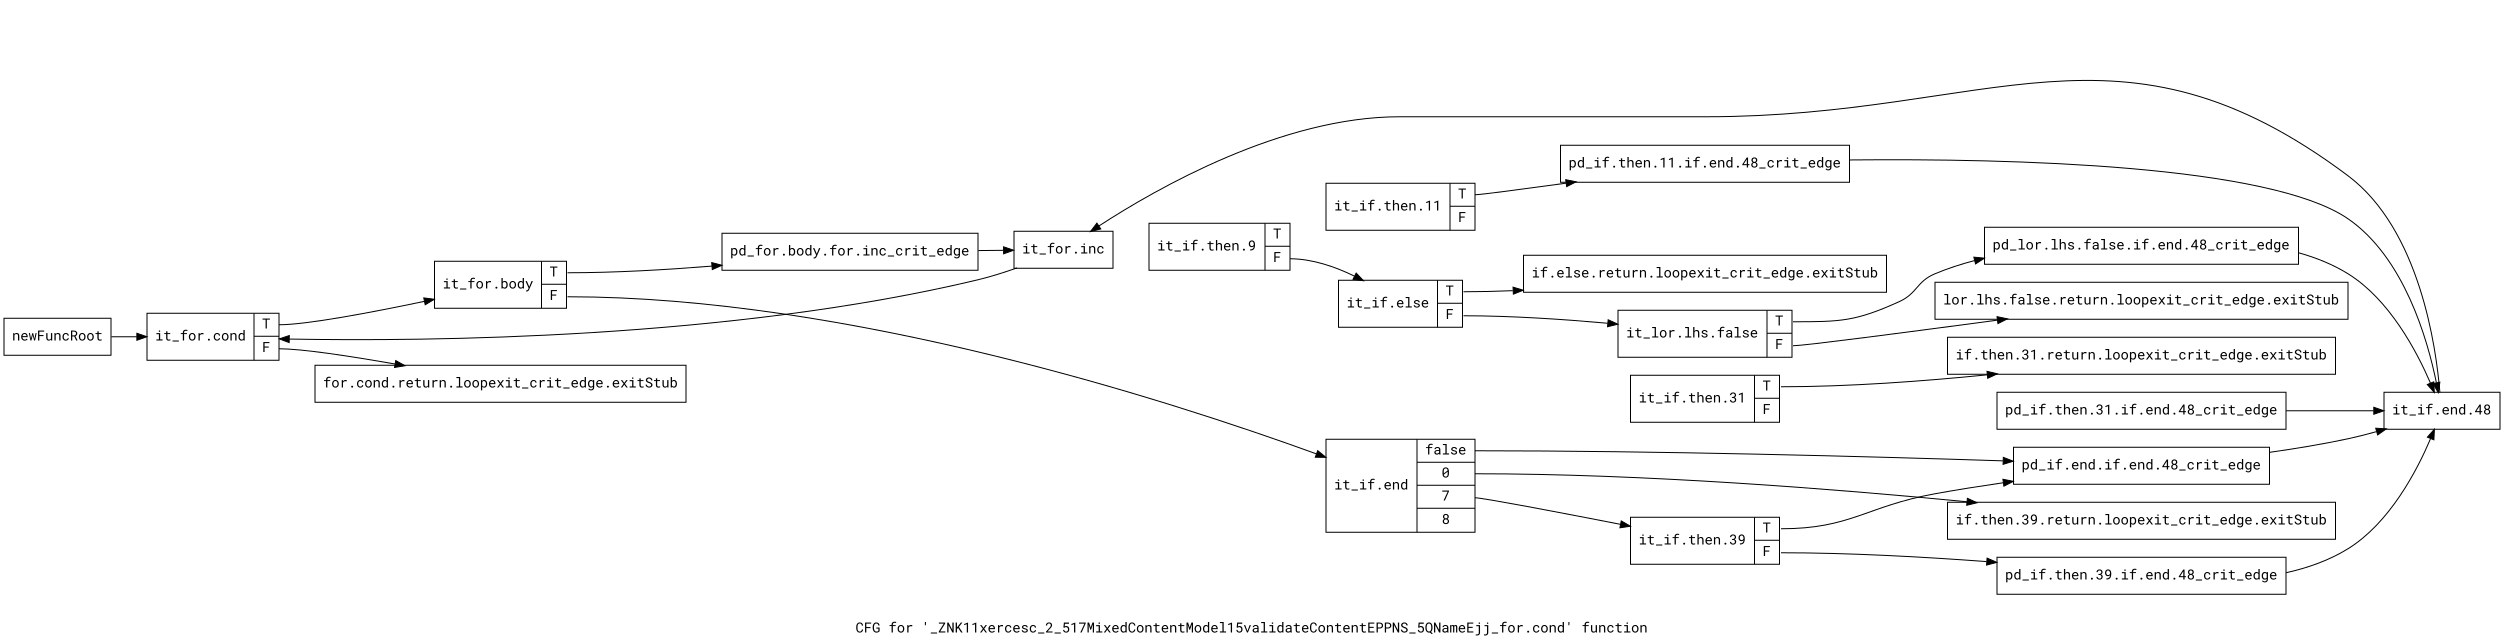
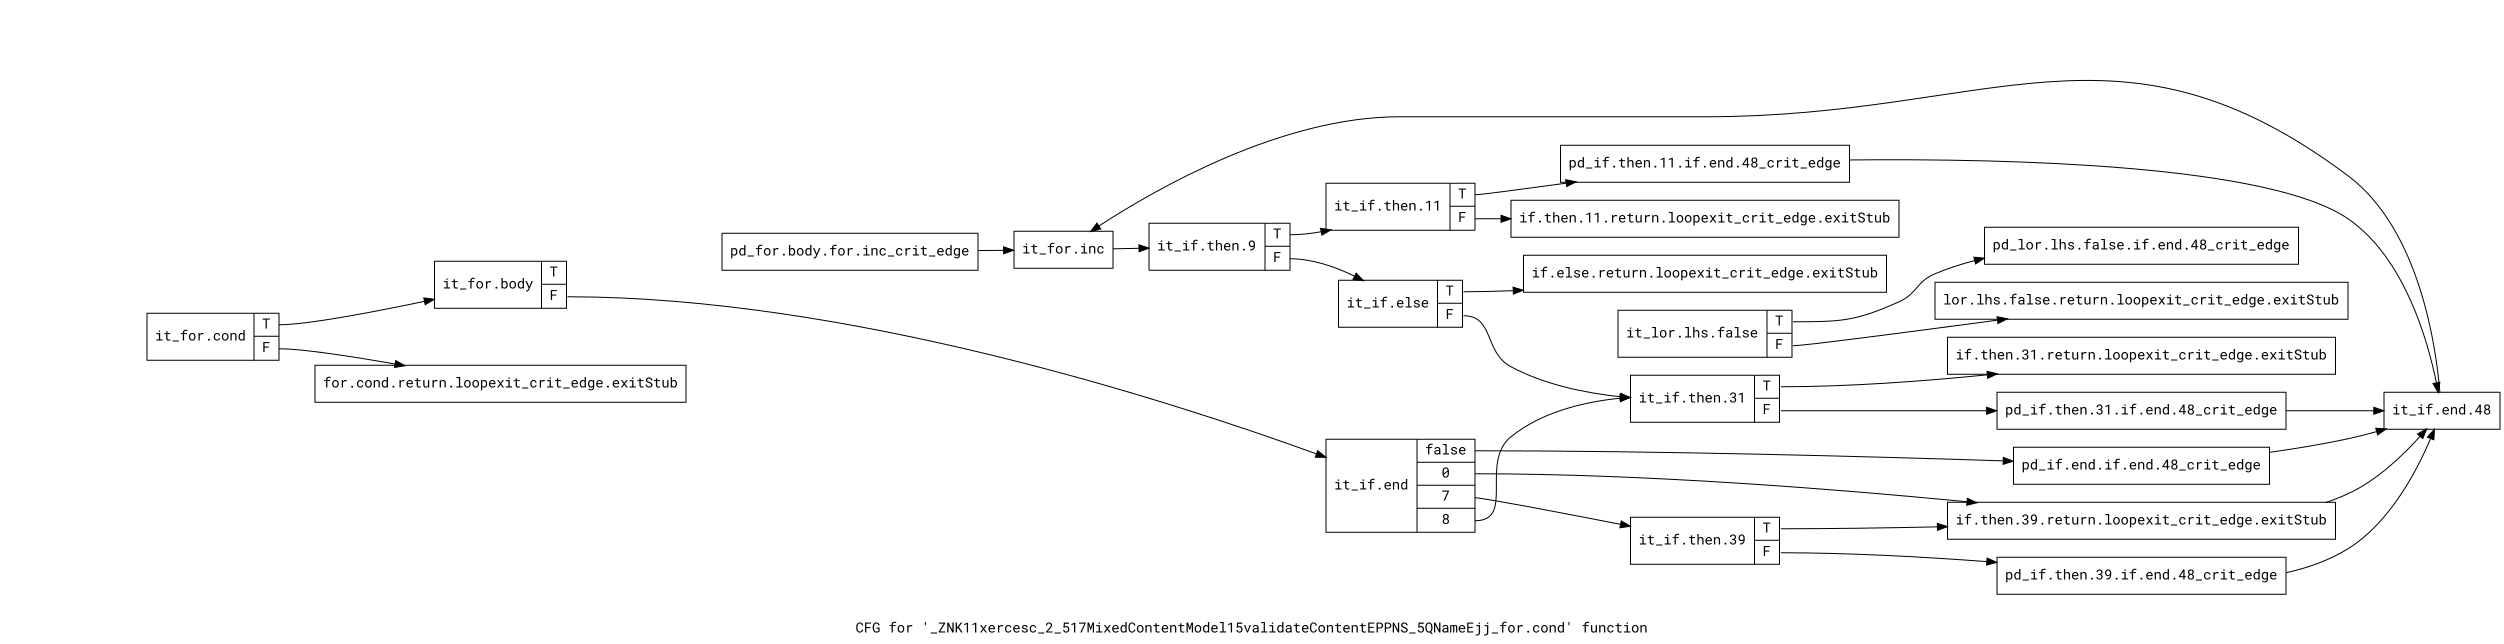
none -> (1705, 219)
none -> (1306, 234)
(640, 271) -> none
(2380, 301) -> (2377, 476)
(1536, 318) -> (1529, 375)
(656, 328) -> (1126, 249)
(58, 337) -> none
none -> (1884, 411)
none -> (1518, 432)
(1892, 505) -> (1859, 528)
